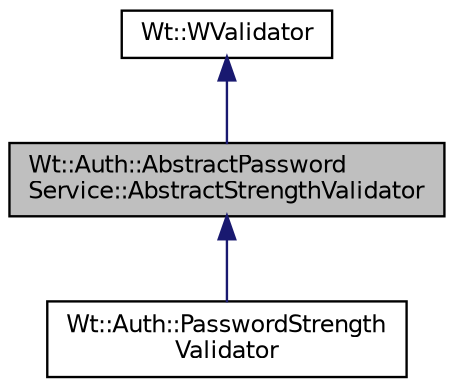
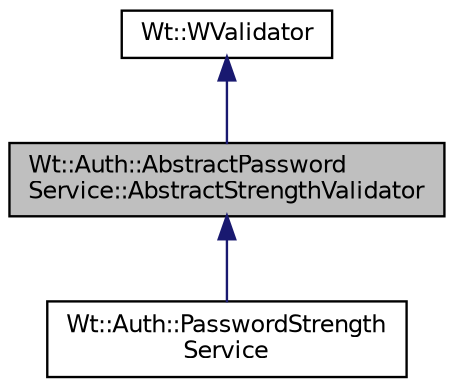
(227, 339) -> (227, 339)
